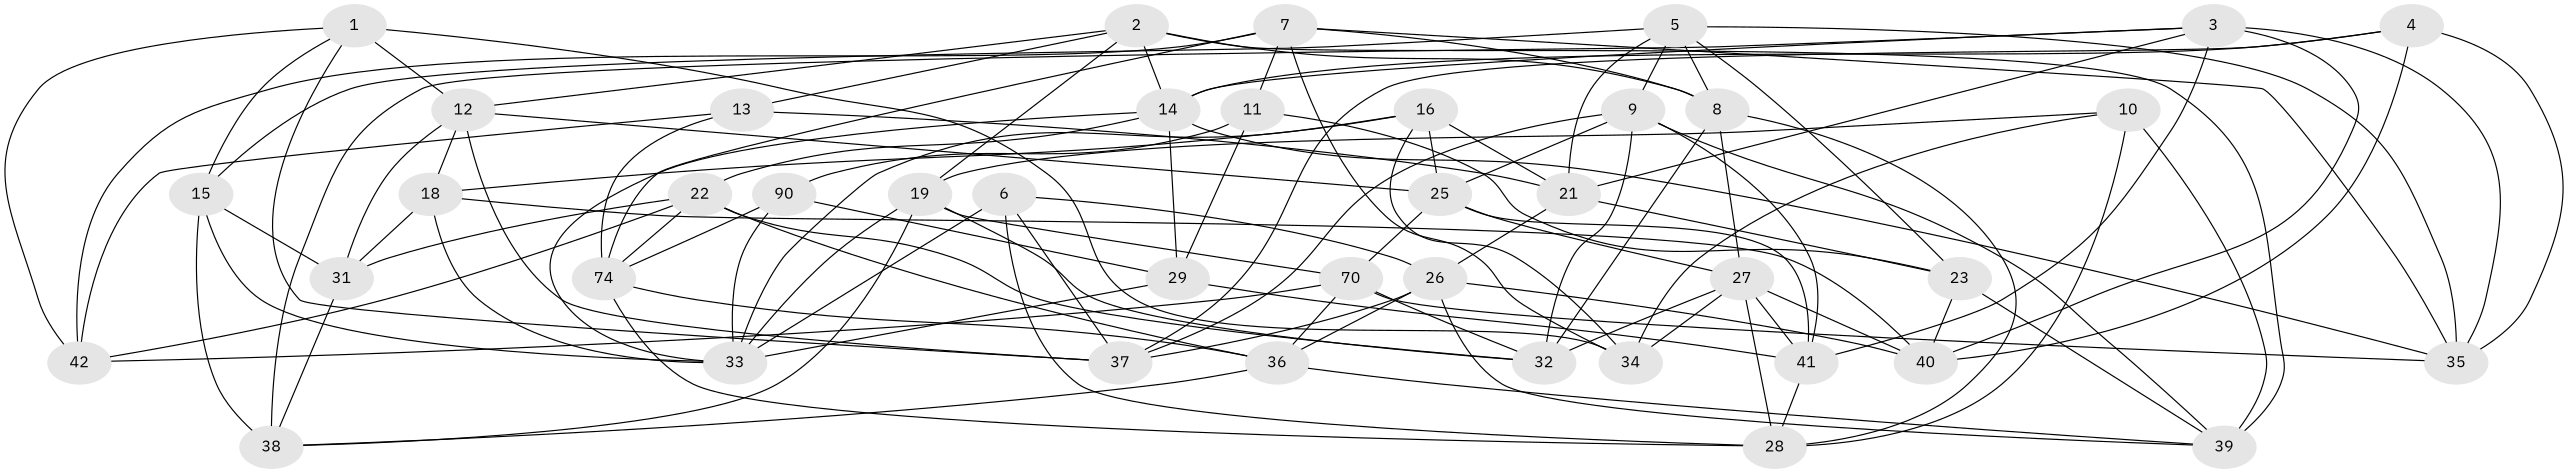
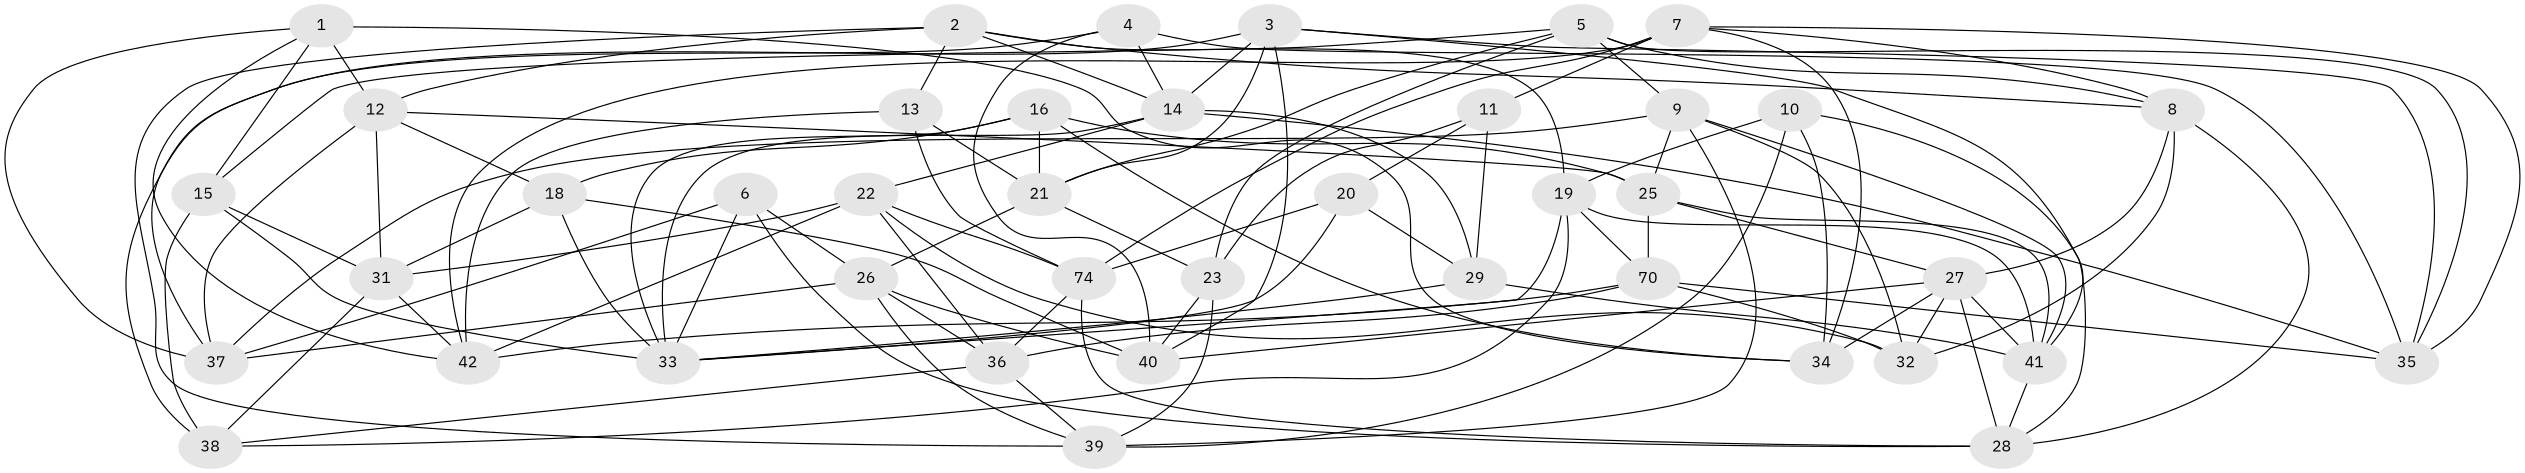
(784, 194) -> (1346, 194)
none -> (418, 315)
(1215, 327) -> (1892, 229)
